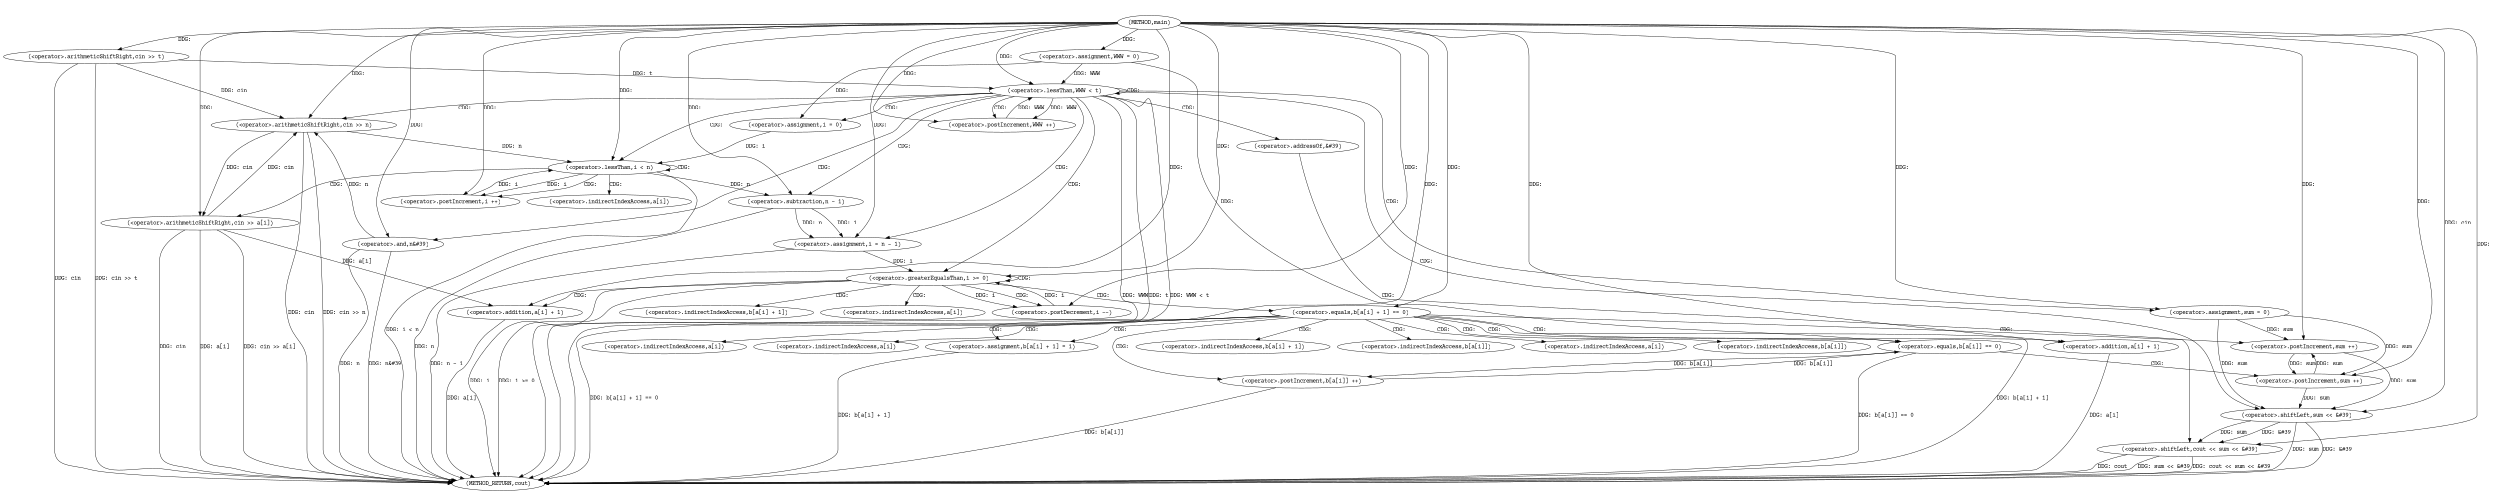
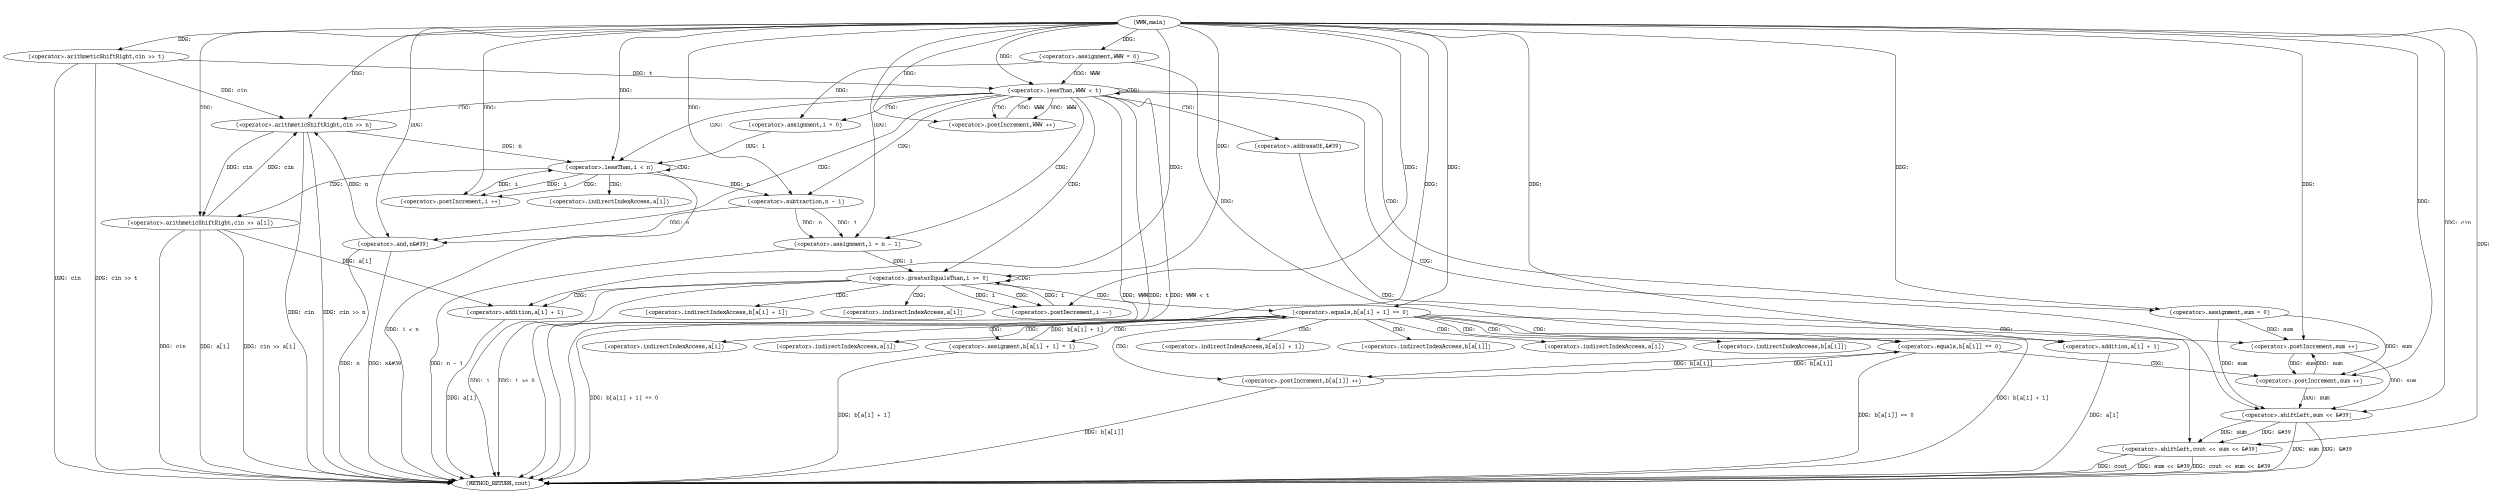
(1149, 23) -> (1149, 23)
(503, 271) -> (629, 234)
none -> (1154, 321)
